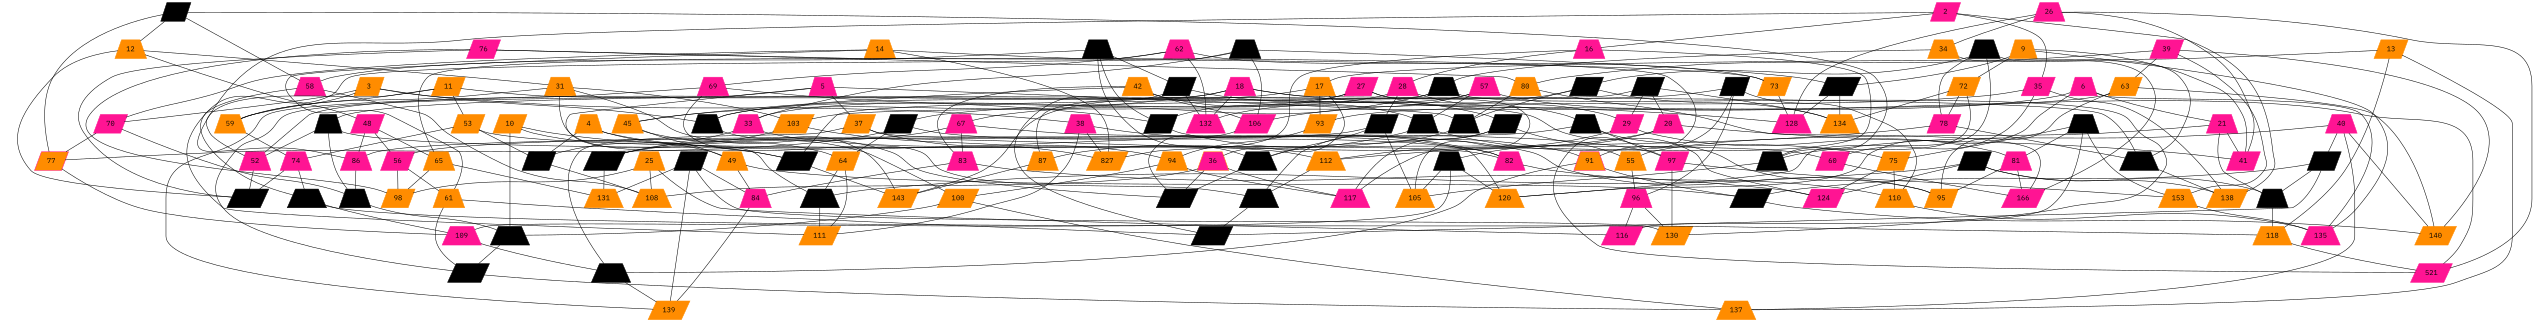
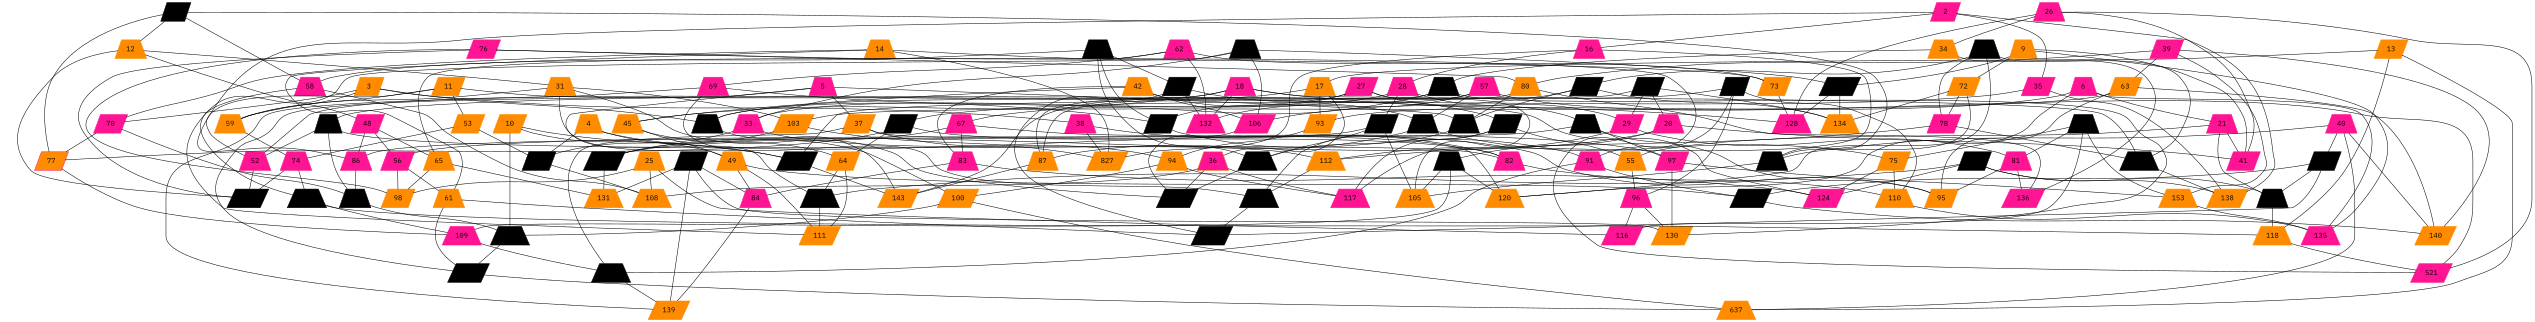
none -> (1264, 98)
(1590, 161) -> (1590, 161)
(1833, 161) -> none
(2023, 198) -> (2023, 198)
(974, 210) -> (782, 195)
(1736, 310) -> (1736, 310)
